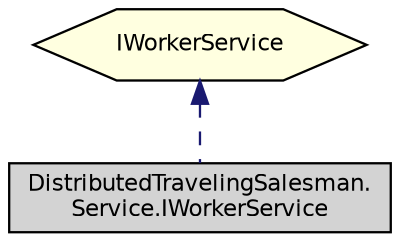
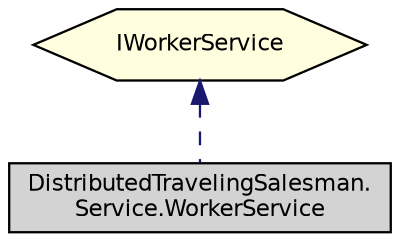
(200, 198) -> (200, 198)
